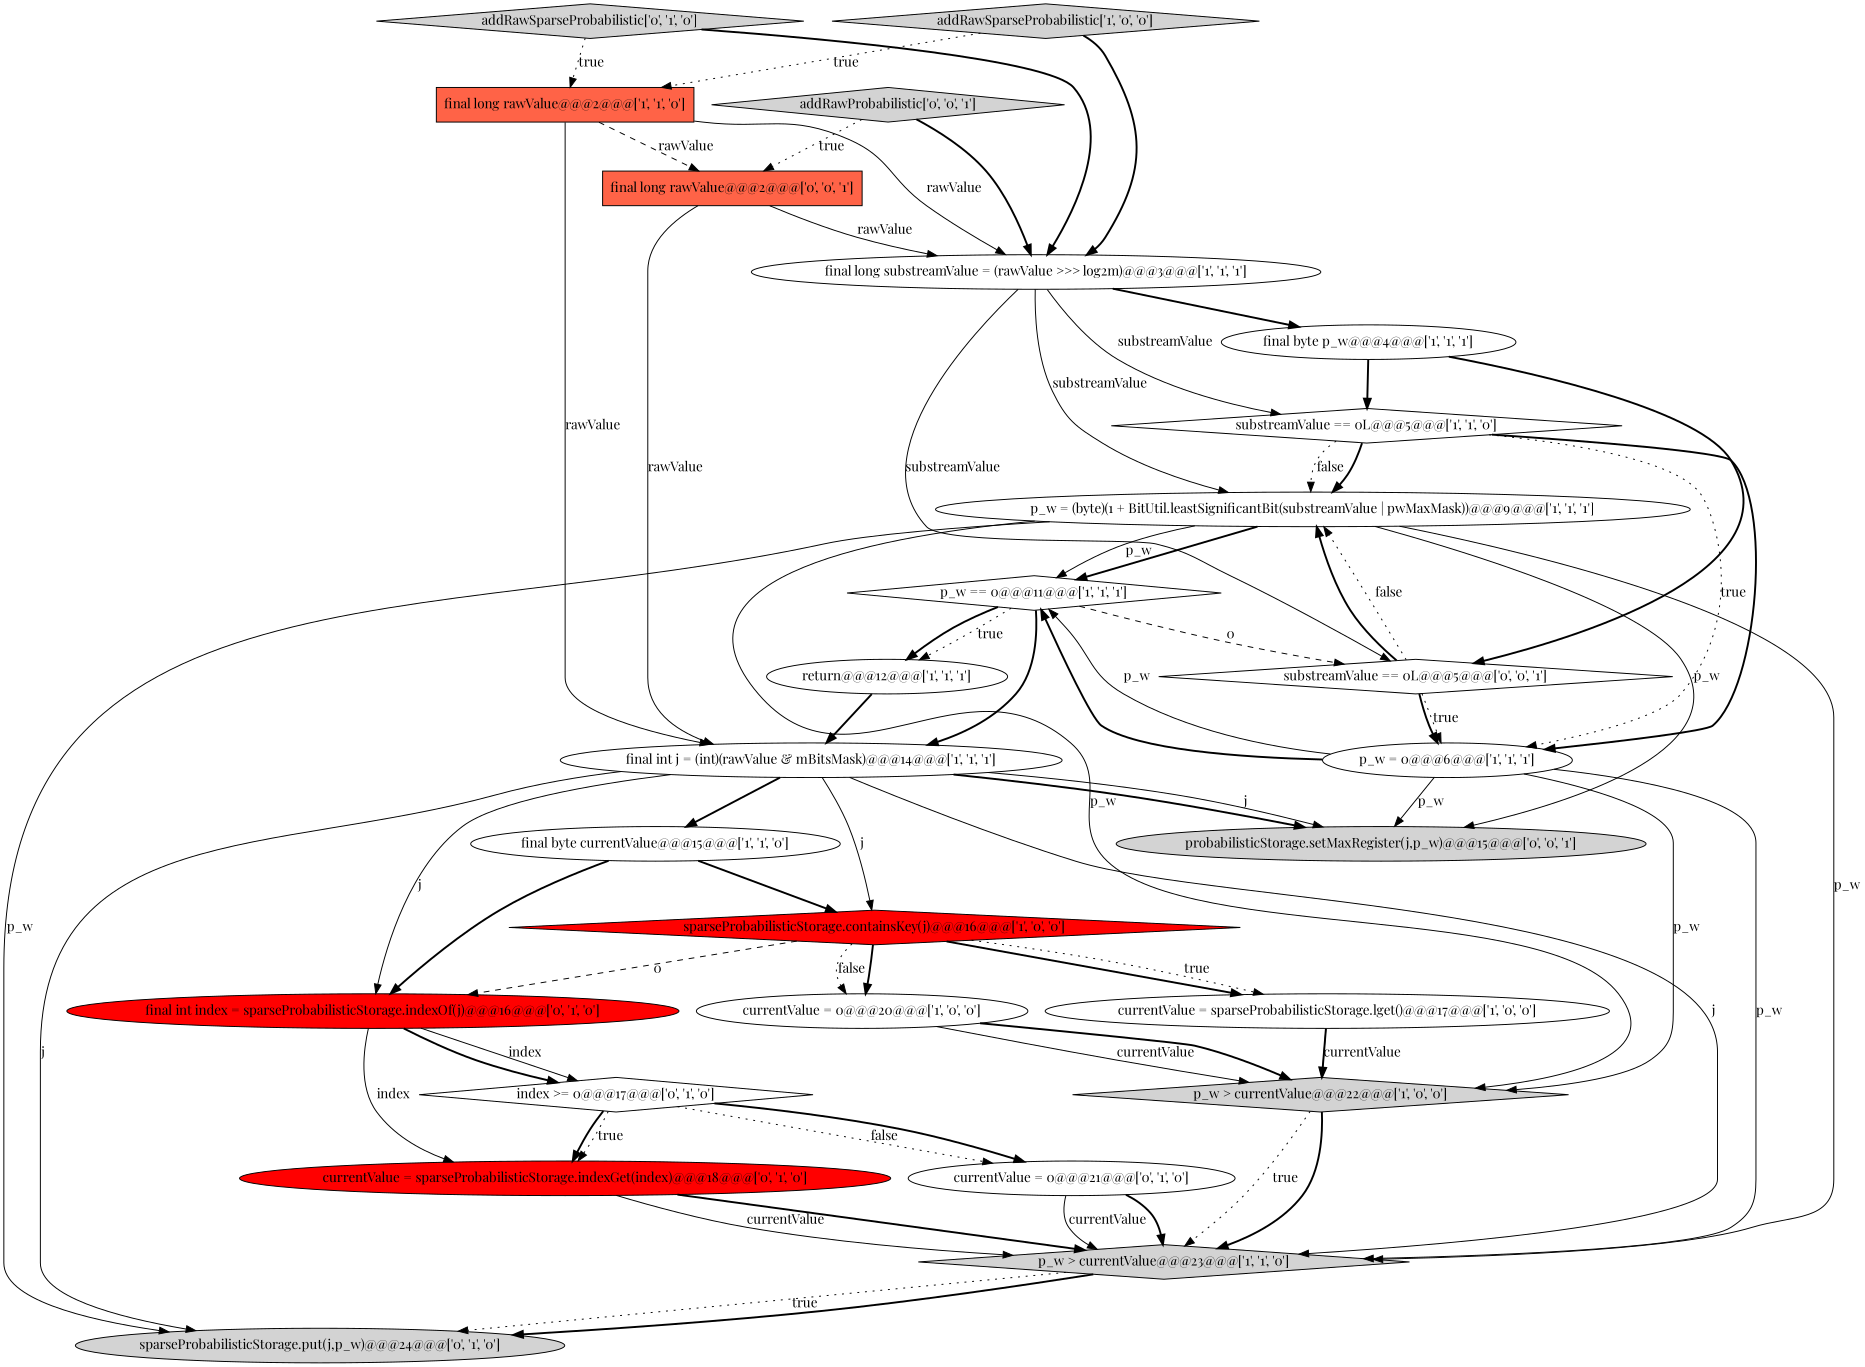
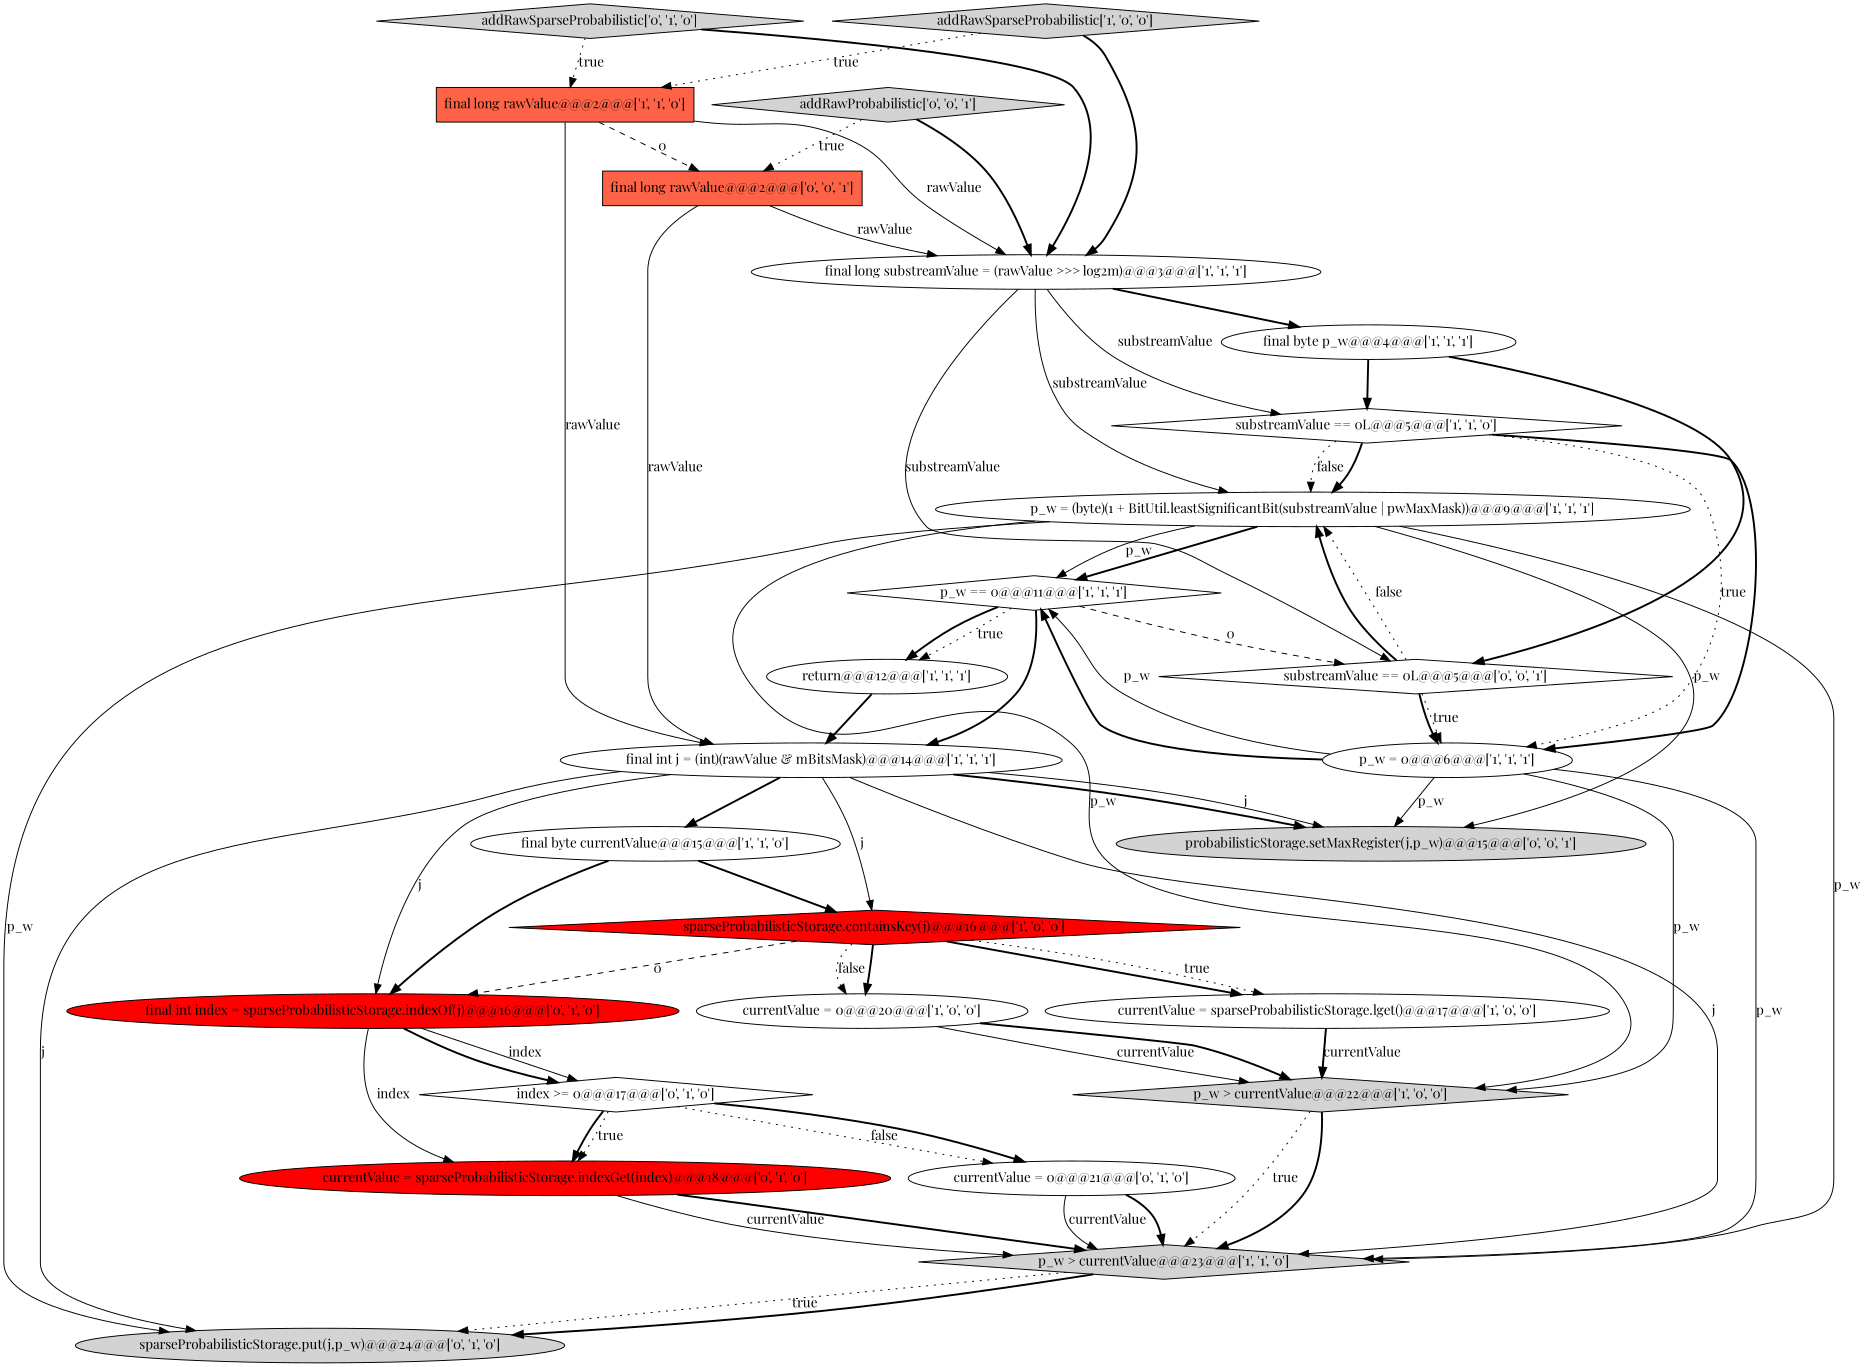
(686, 147) -> (663, 147)
